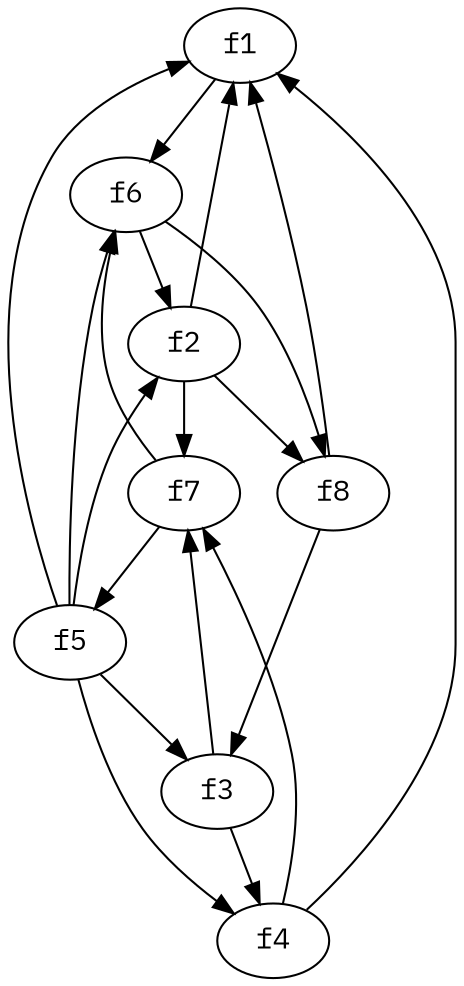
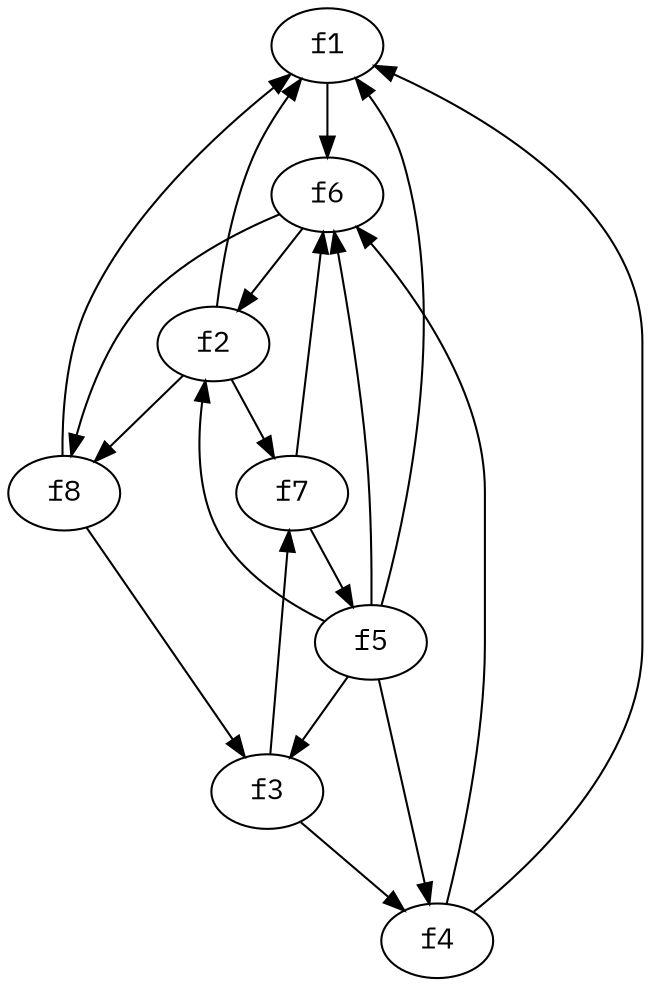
(283, 720) -> (485, 560)
